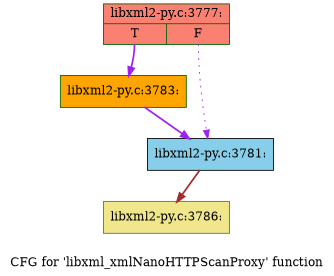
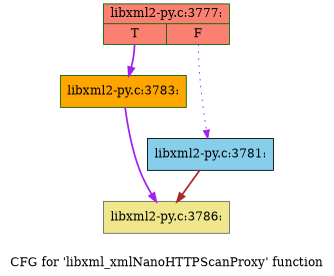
(163, 120) -> (134, 152)
